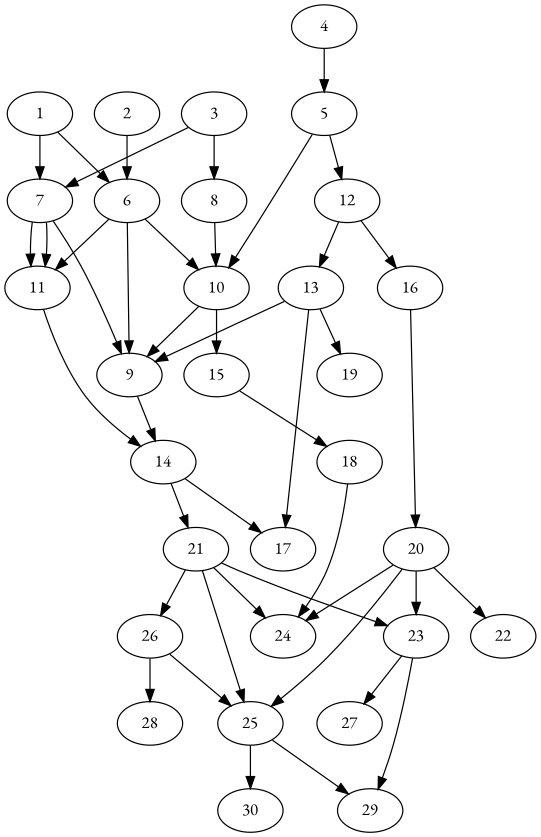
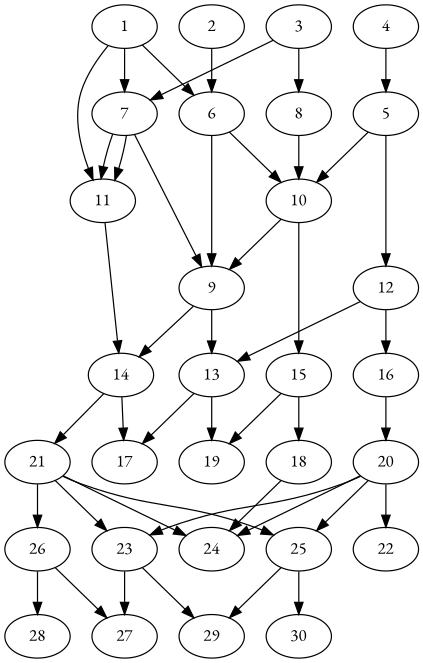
(87, 240) -> (79, 104)
(225, 329) -> (212, 326)
none -> (260, 414)
(196, 676) -> (77, 588)
